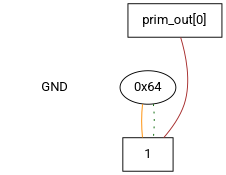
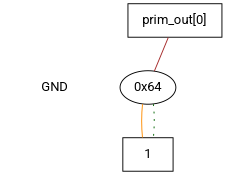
(187, 90) -> (161, 54)
